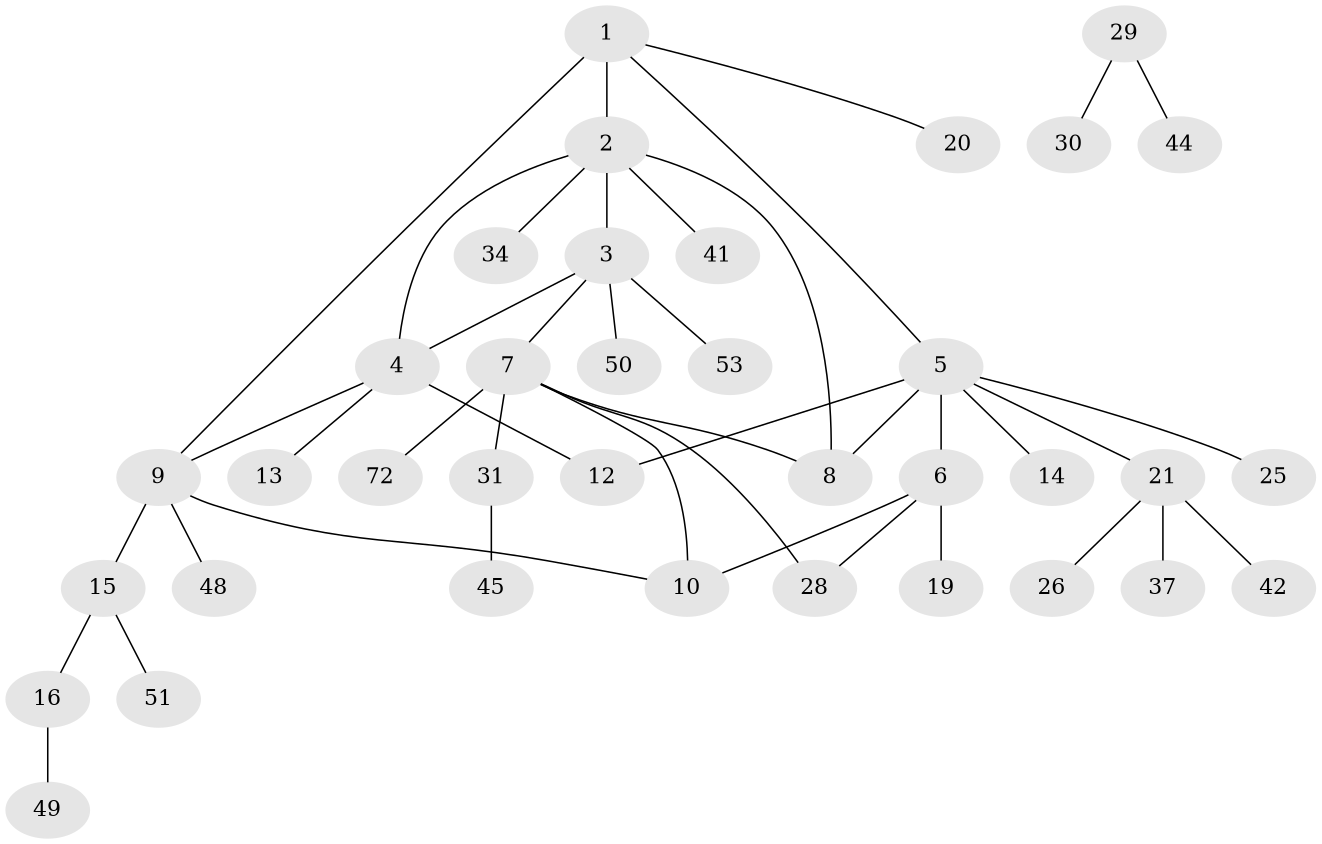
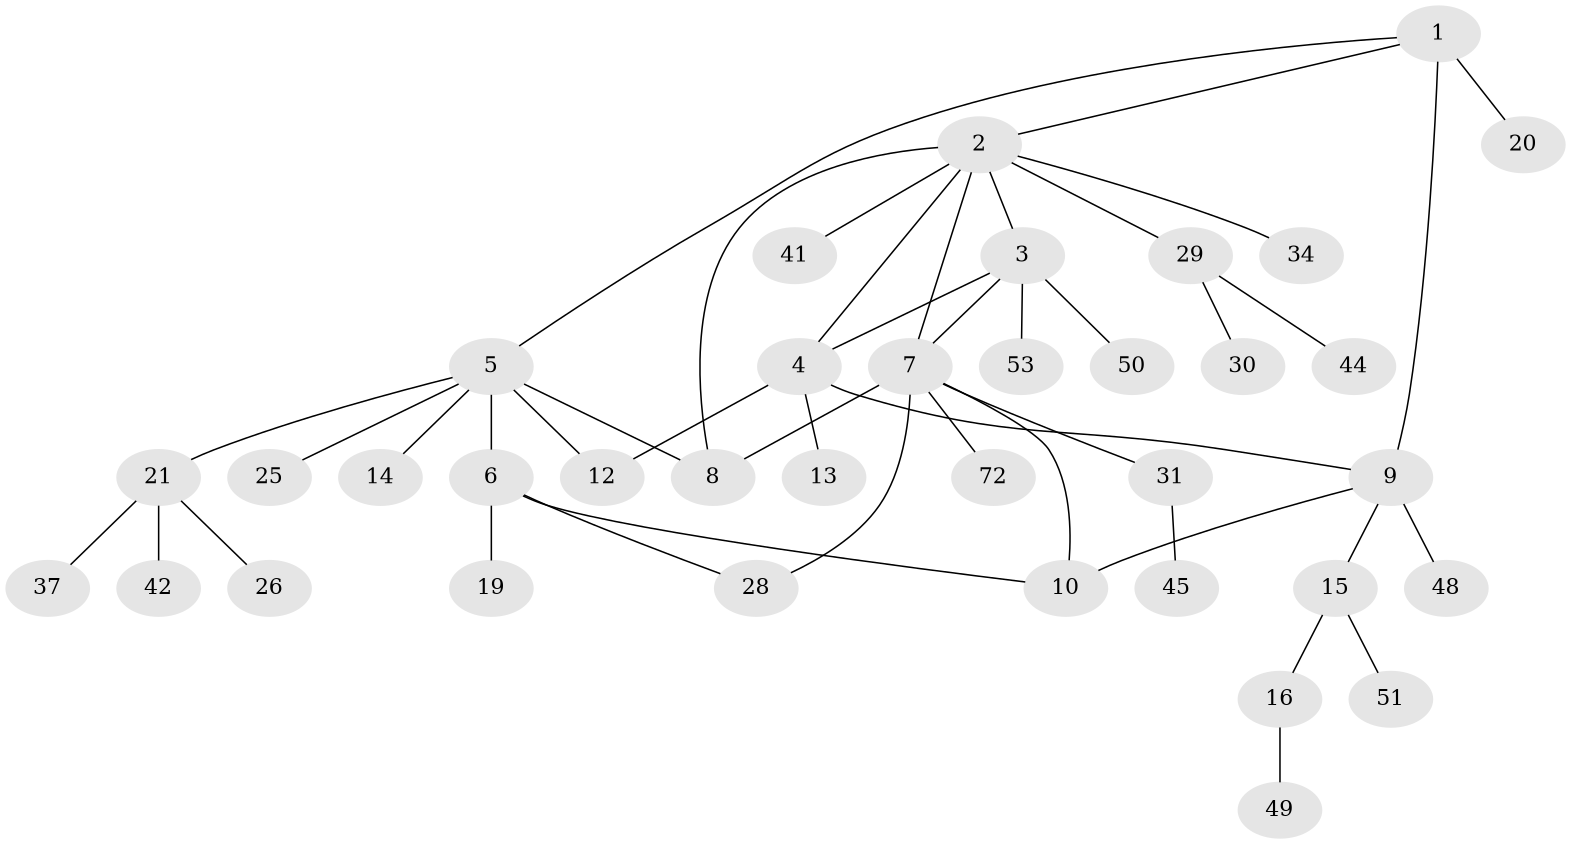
none -> (1085, 200)
none -> (945, 256)
